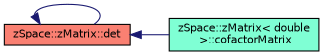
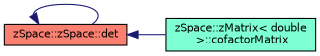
(67, 35) -> (66, 35)
